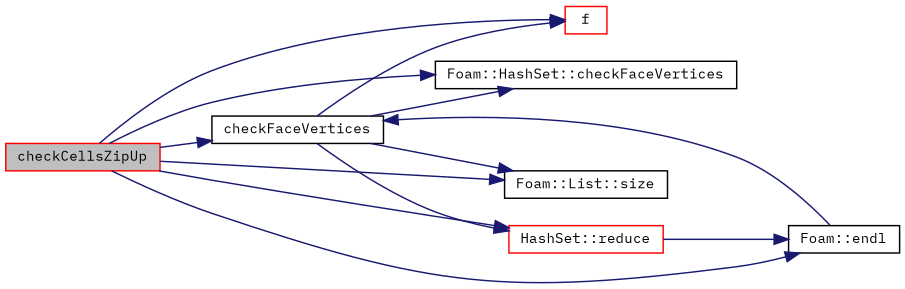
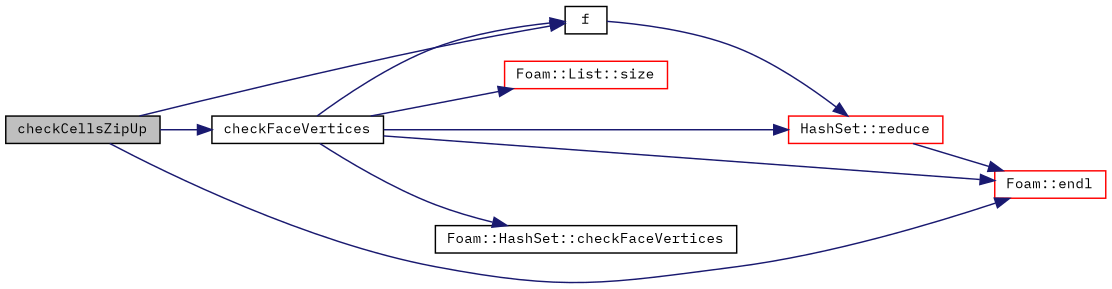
(586, 20) -> (586, 20)
(261, 92) -> none
(627, 129) -> (682, 158)
(83, 157) -> (83, 130)
(325, 170) -> none
(586, 185) -> (586, 75)
(327, 199) -> (729, 45)
(844, 239) -> (1050, 185)
